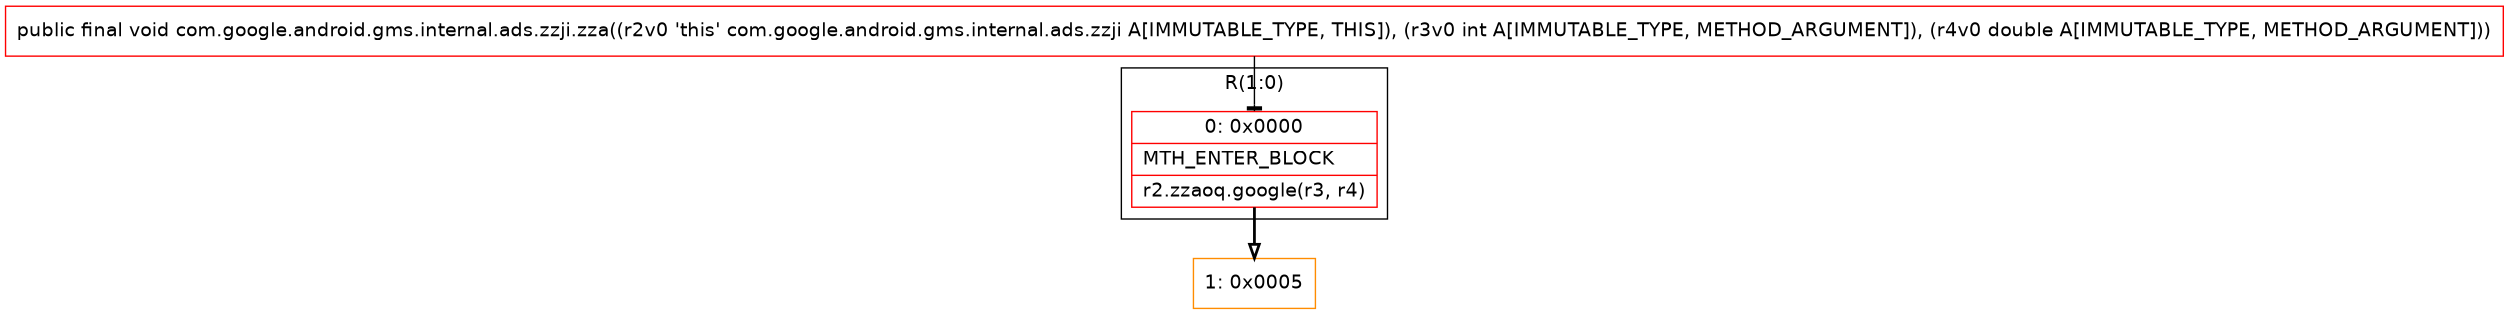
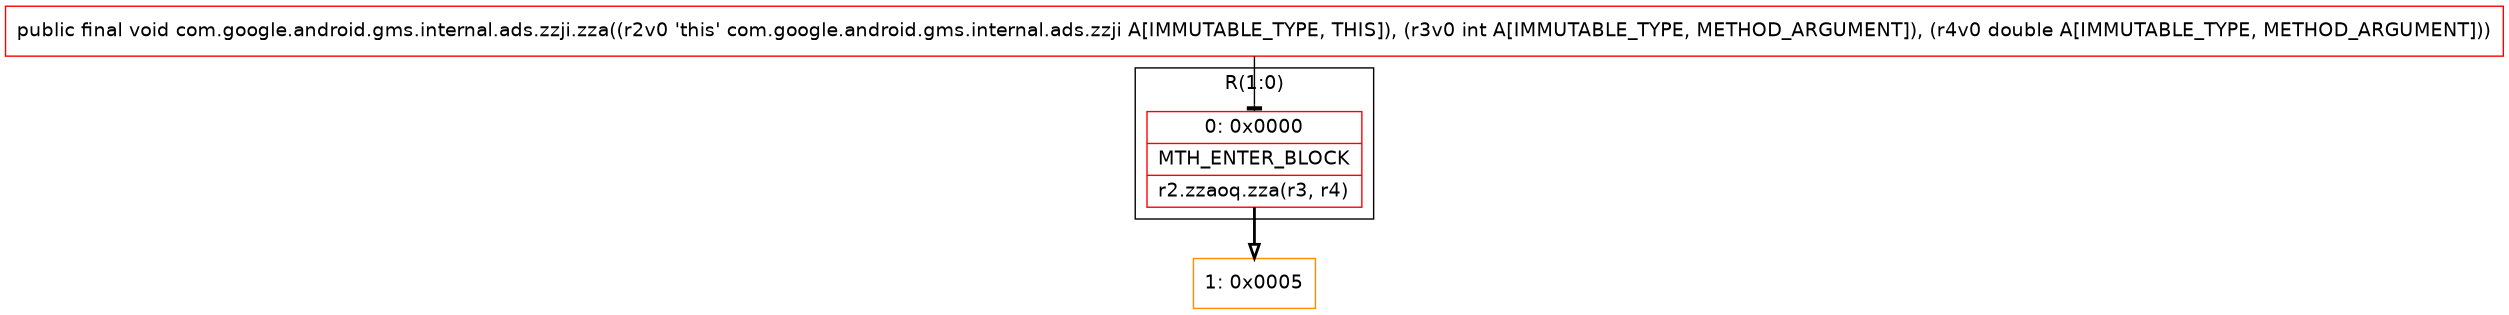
(1254, 191) -> (1254, 191)
